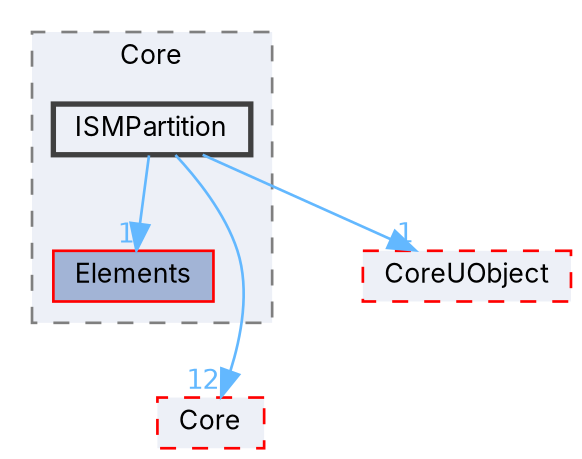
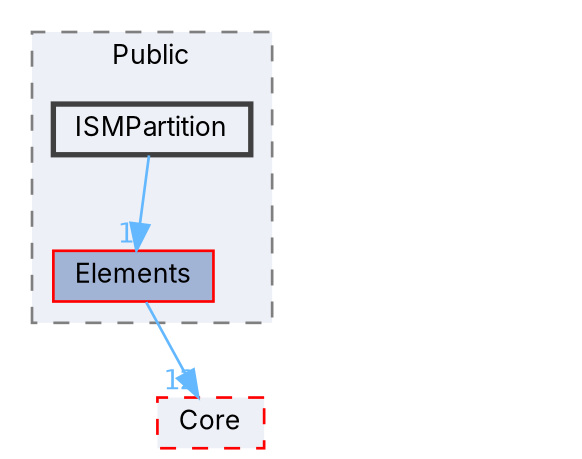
(152, 57) -> (152, 57)
(238, 254) -> (167, 340)
(467, 276) -> none
